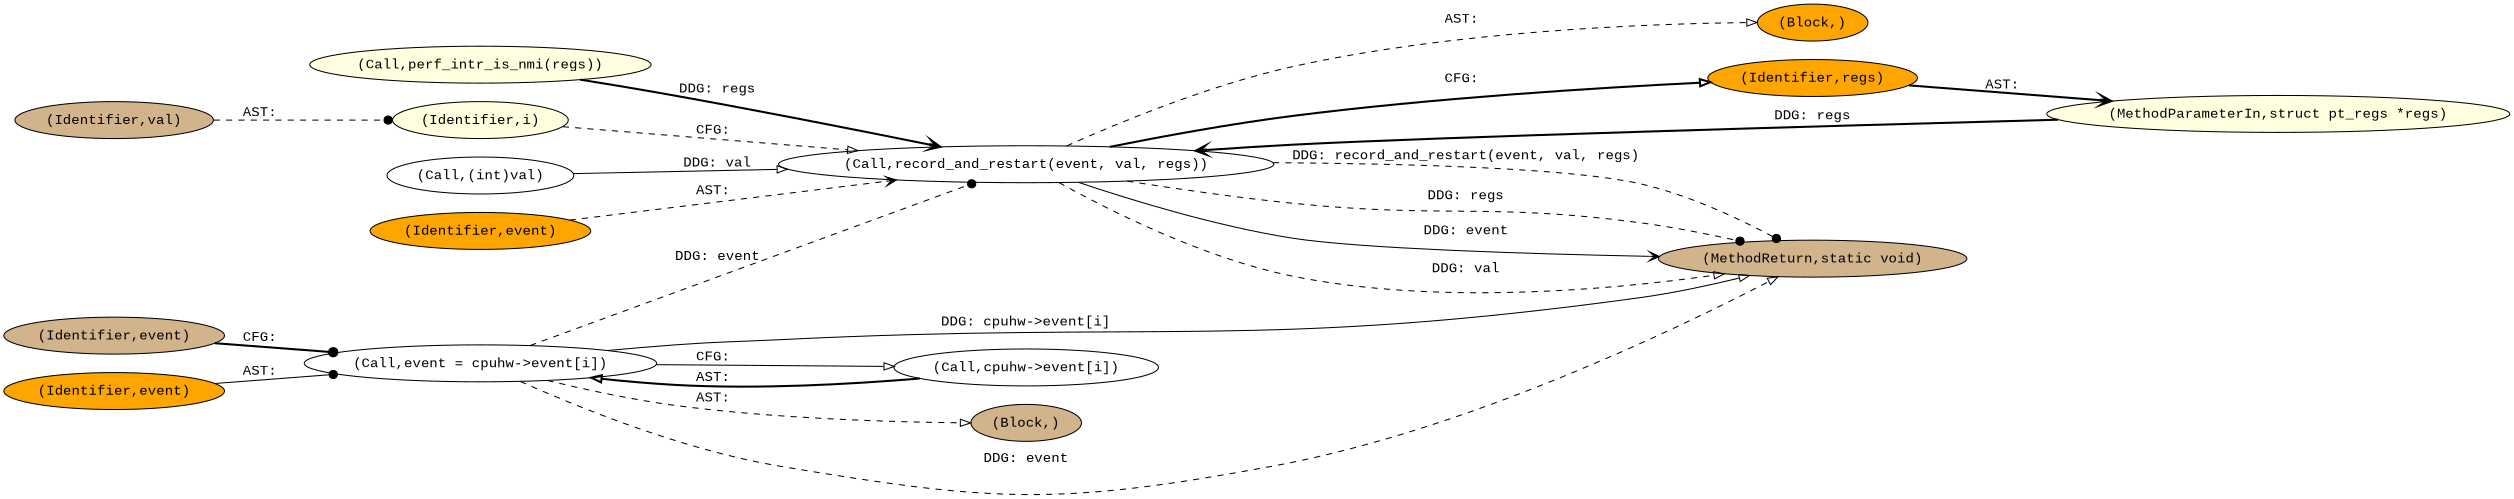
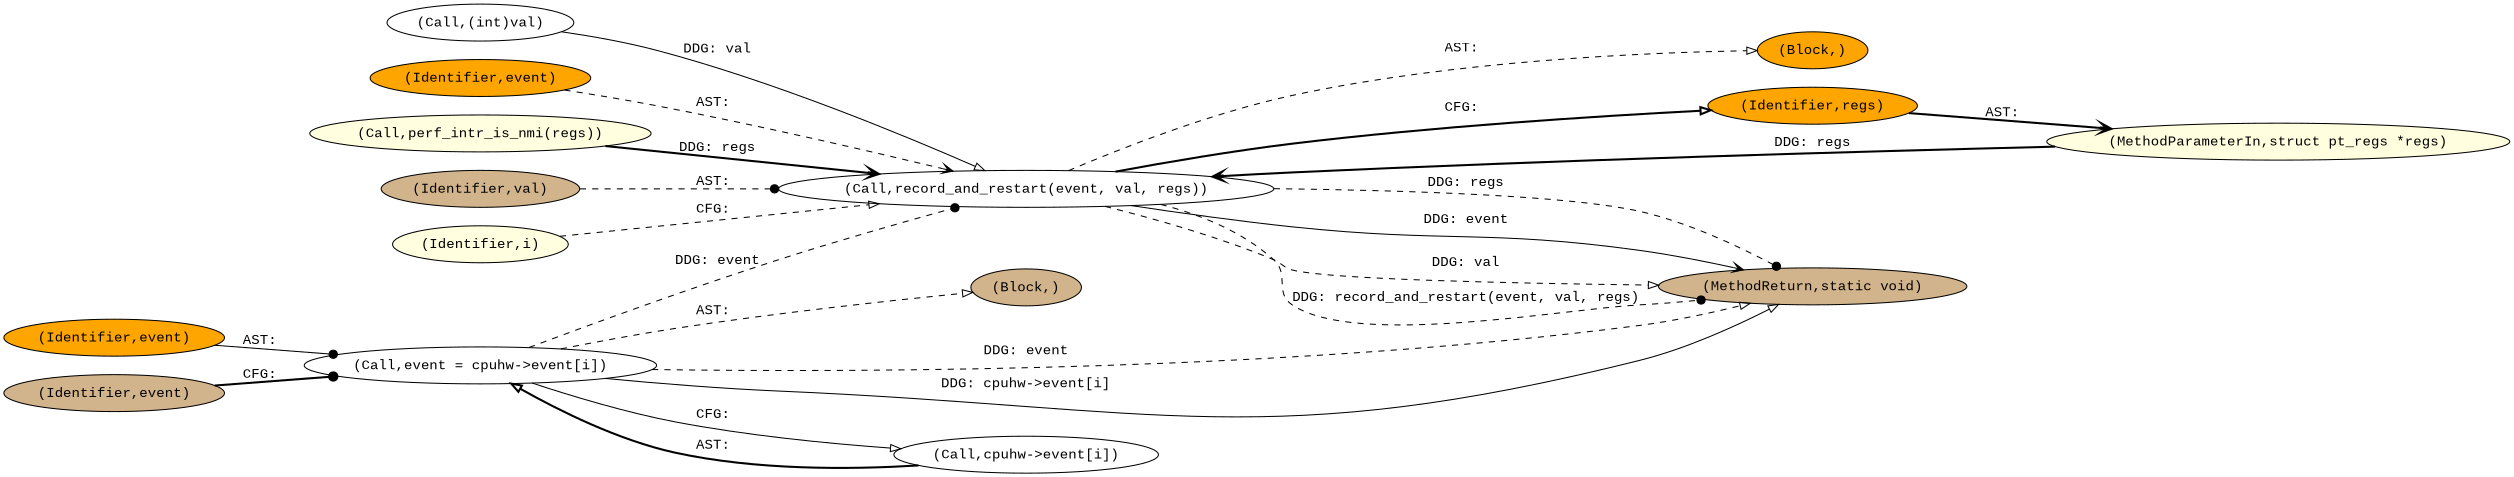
(299, 120) -> (675, 189)
